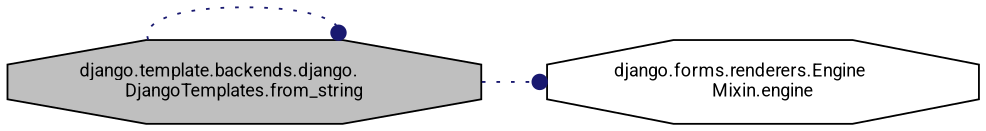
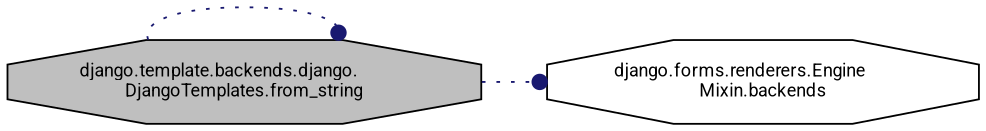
(763, 82) -> (763, 82)
